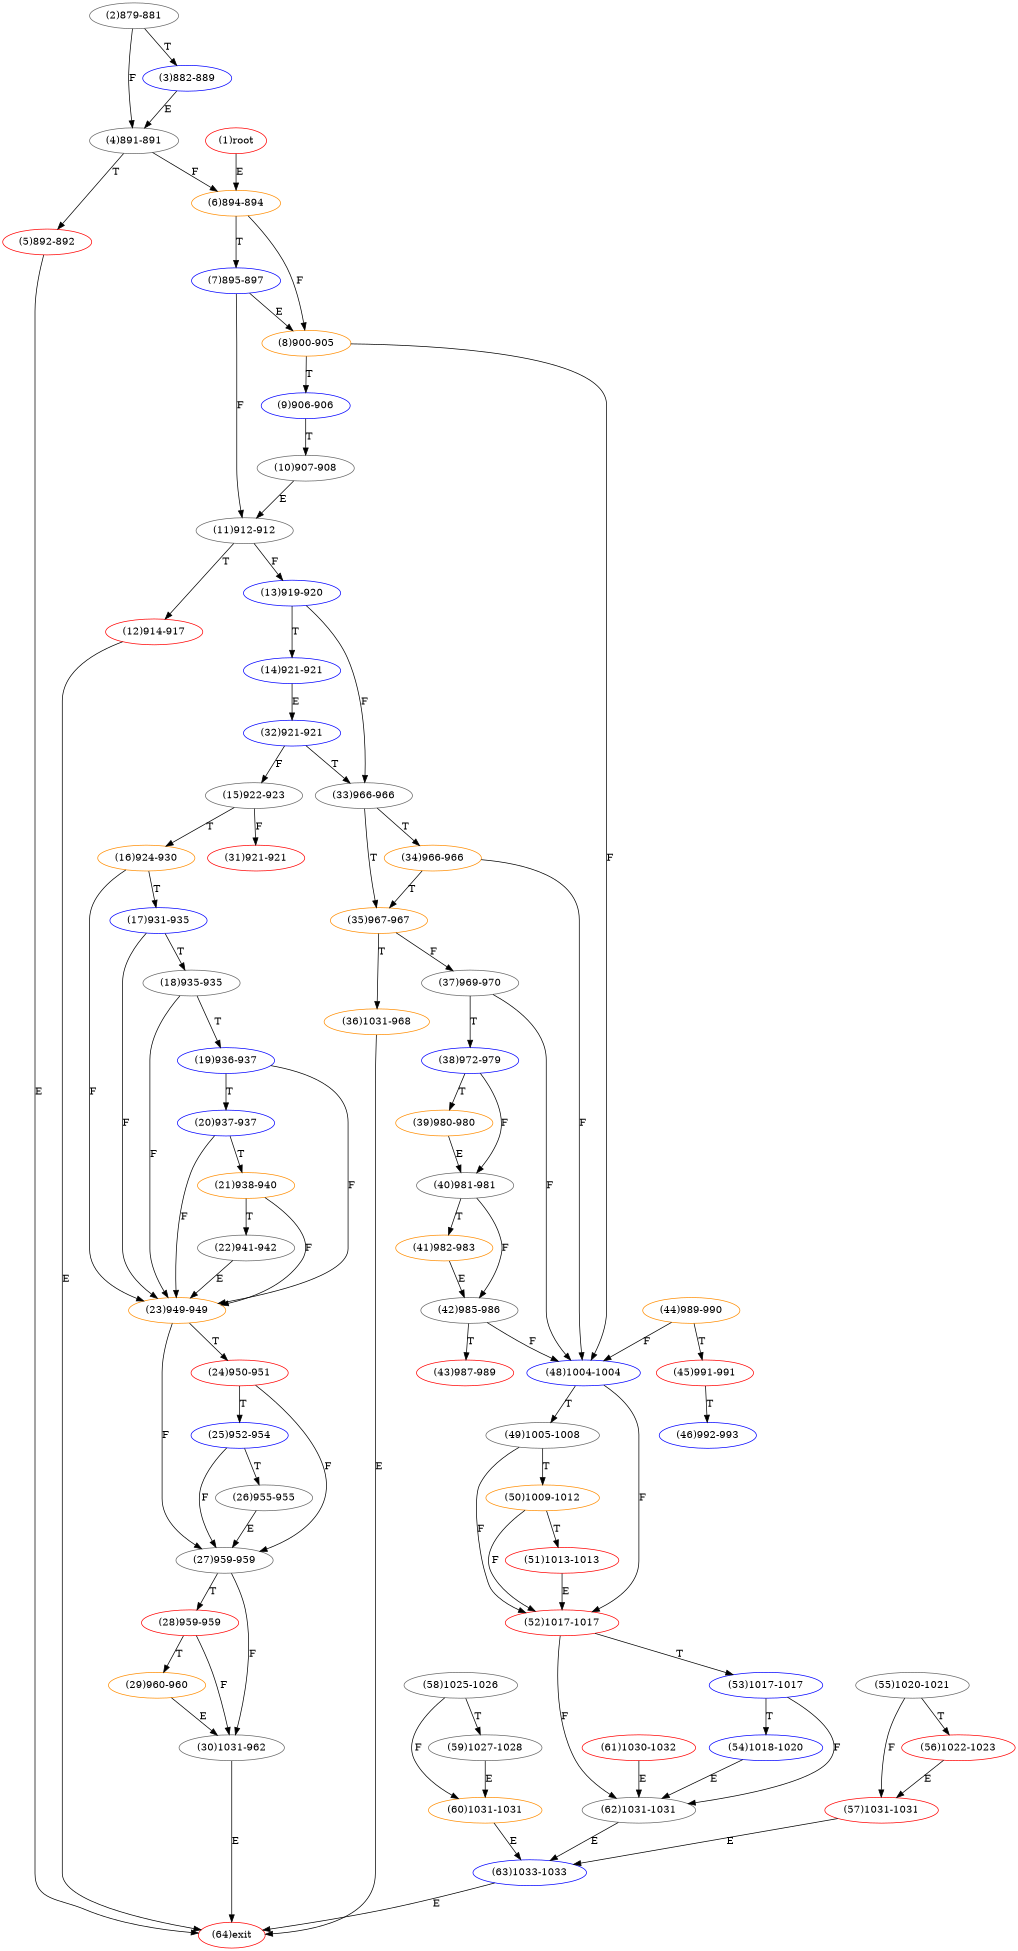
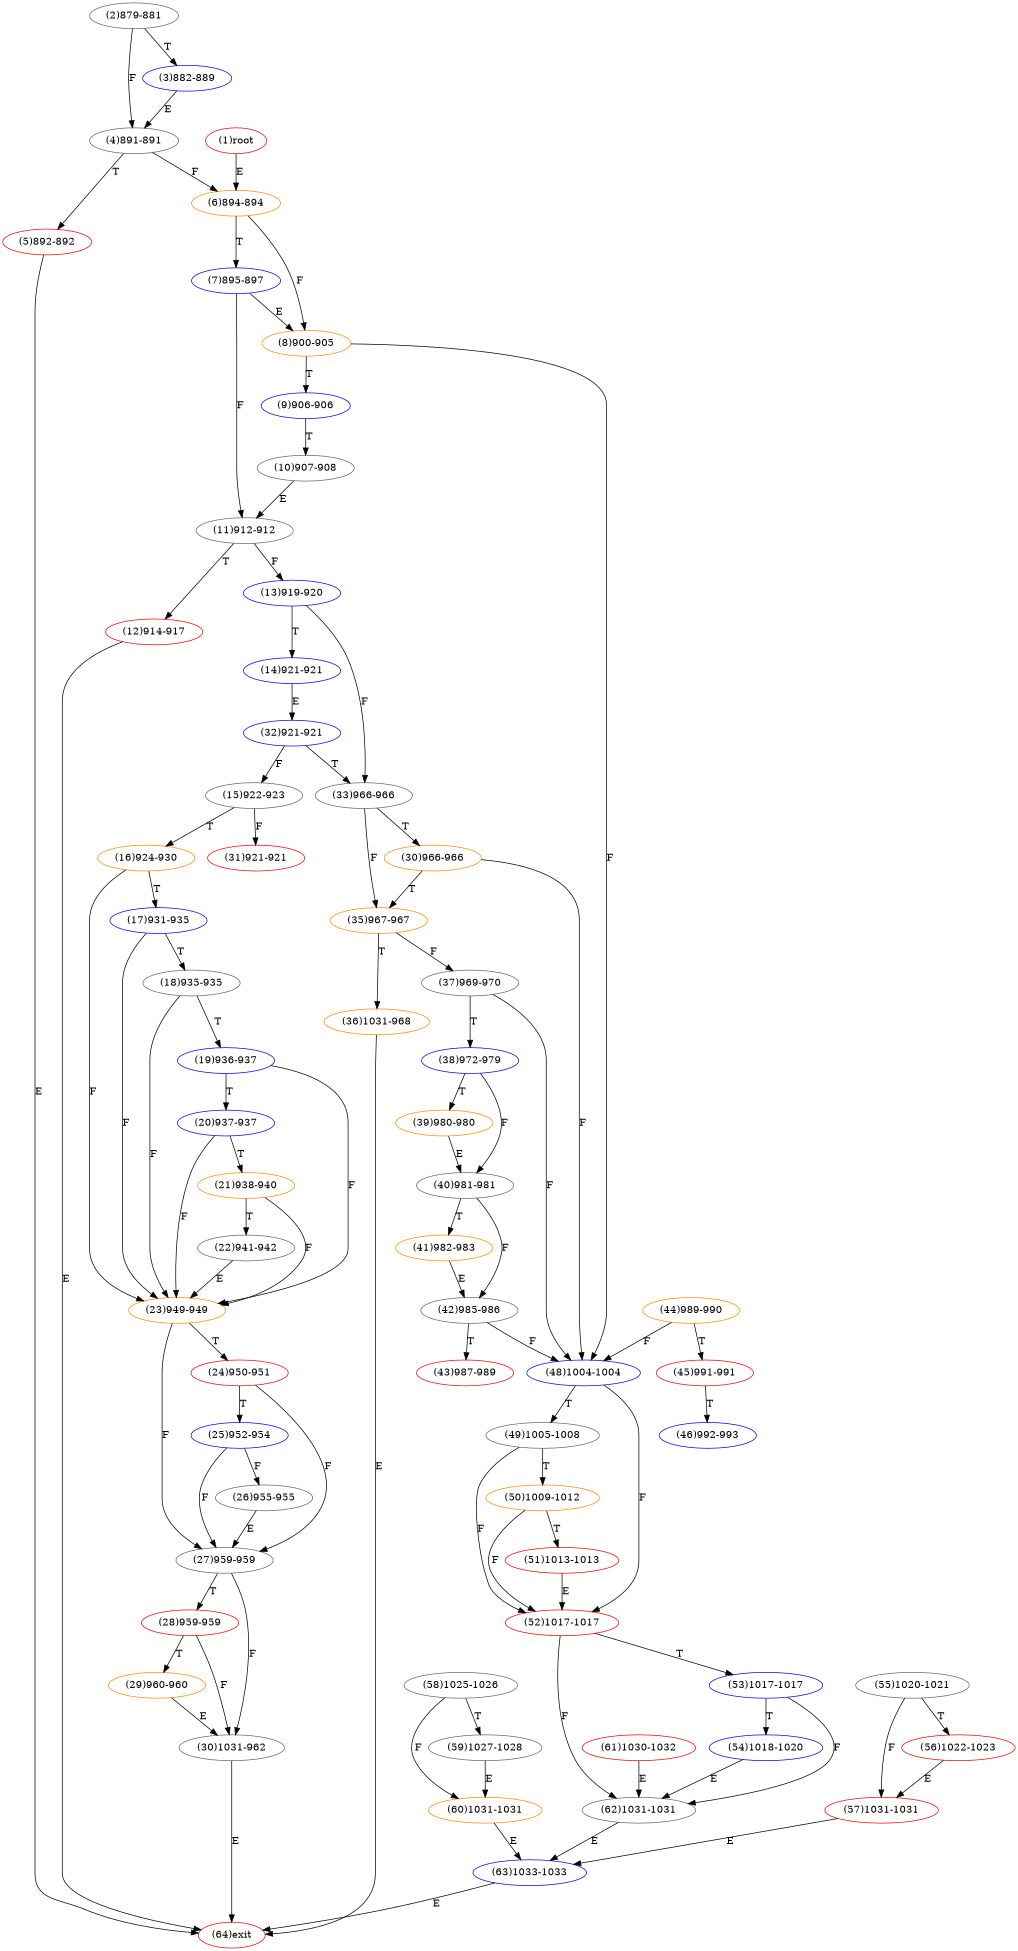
(374, 858) -> (374, 858)
(433, 858) -> (433, 858)
(258, 1467) -> (258, 1467)
